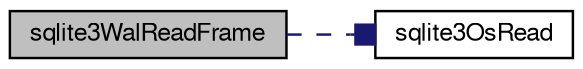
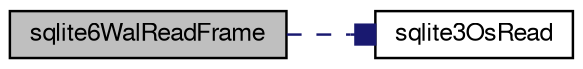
(148, 35) -> (148, 35)
